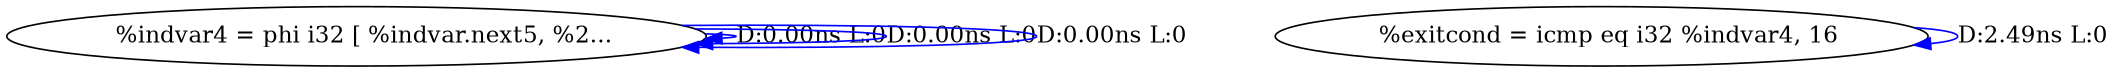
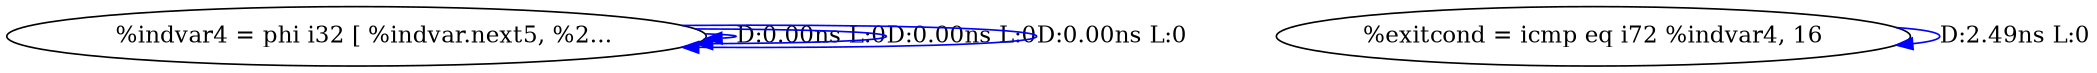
(1602, 36) -> (1593, 36)
